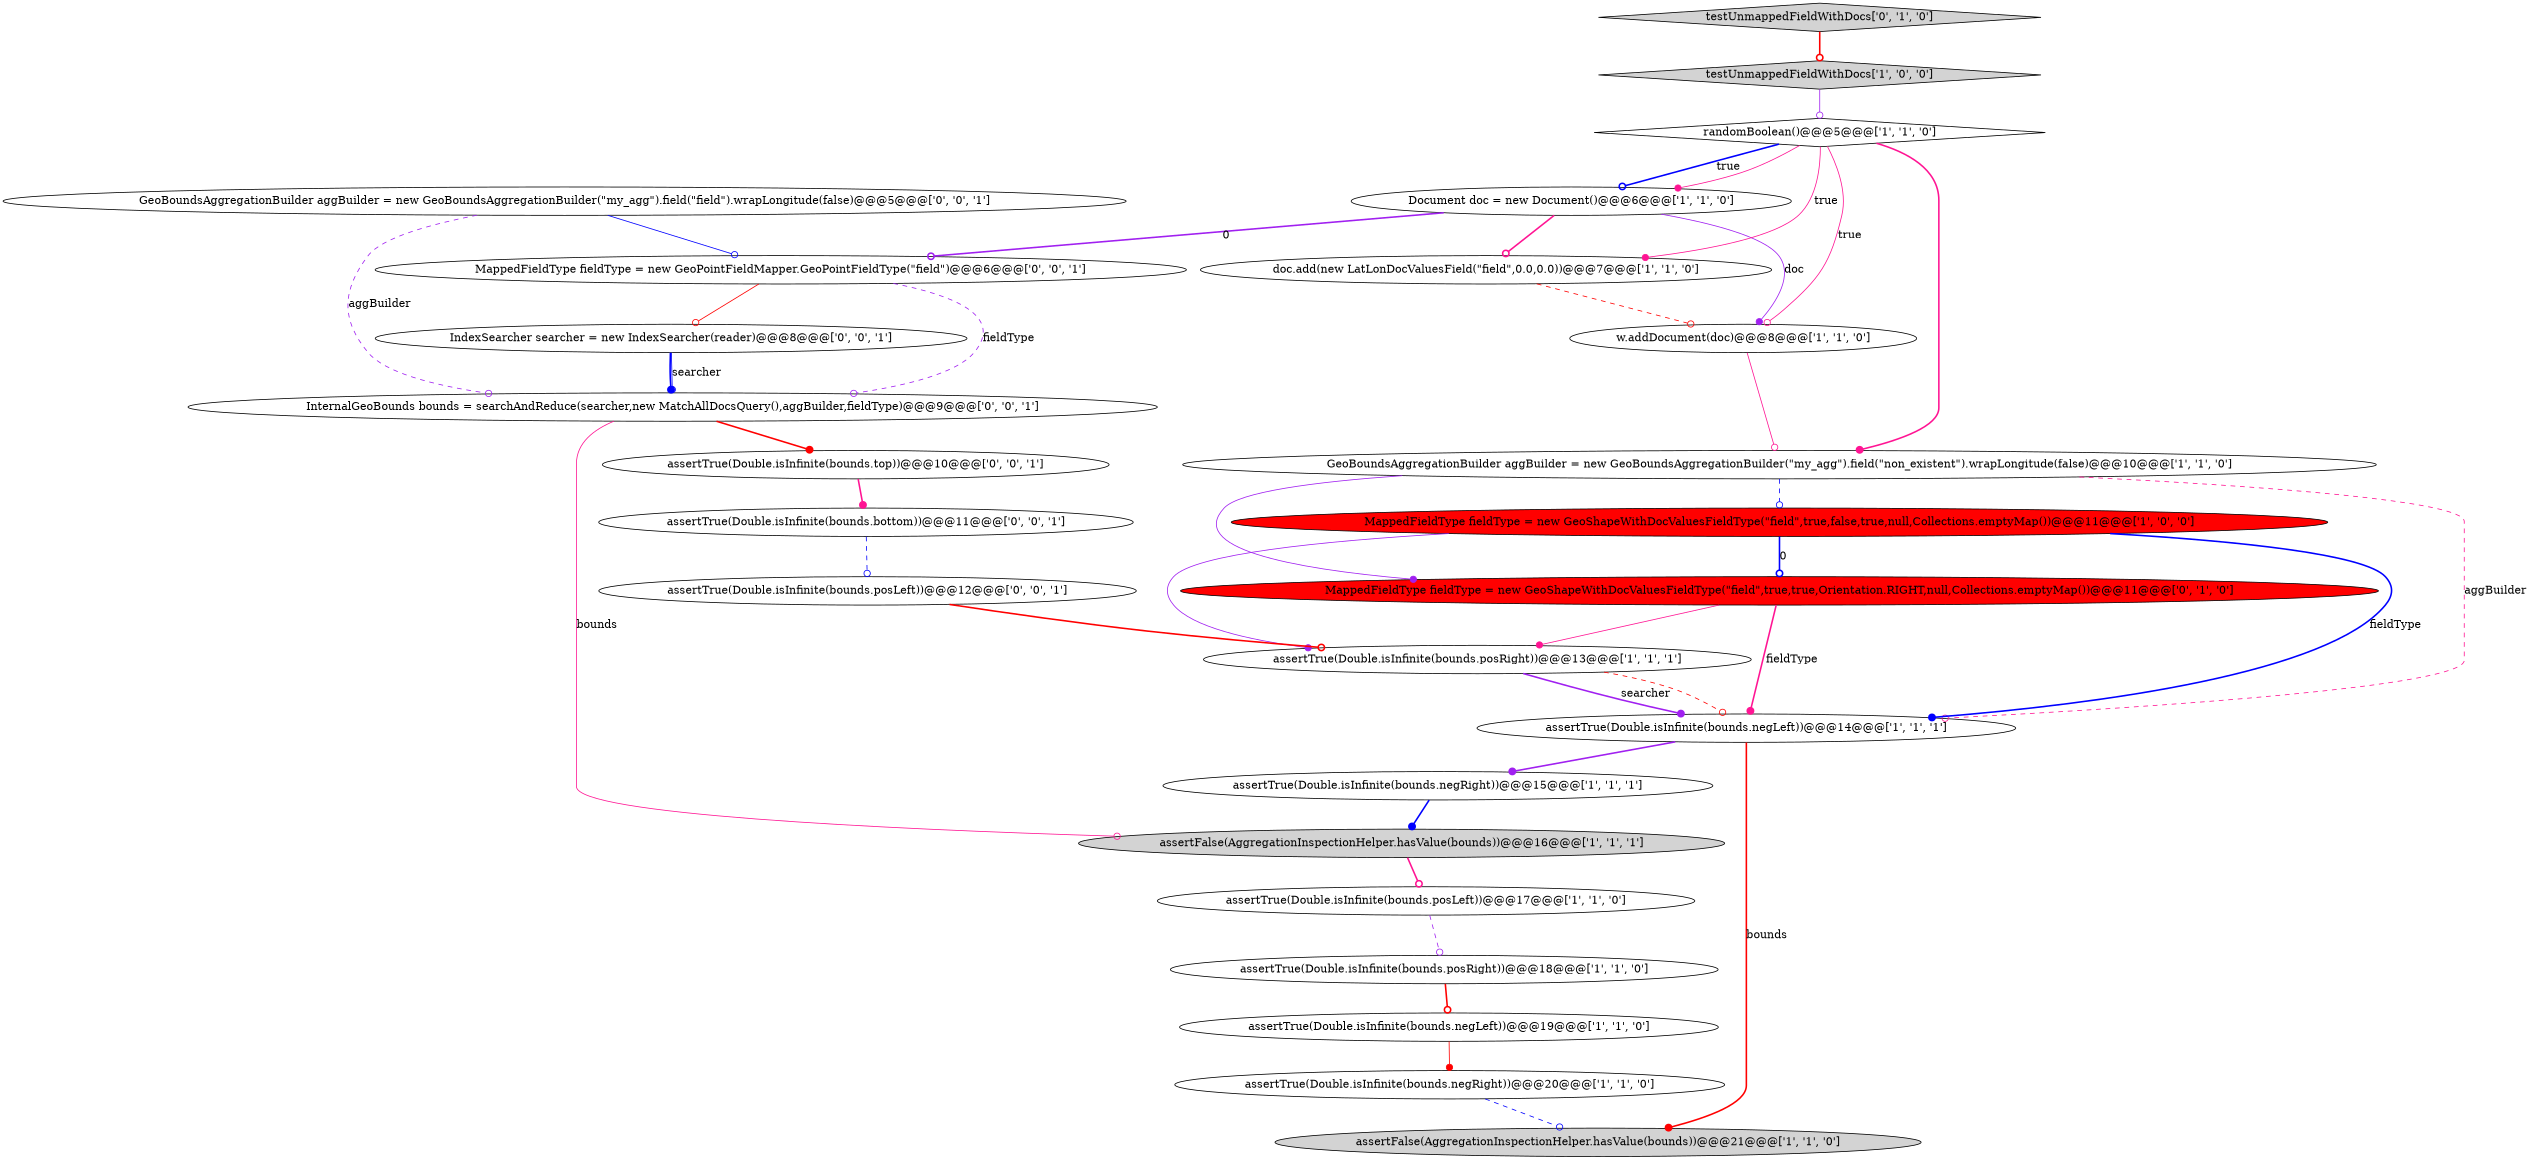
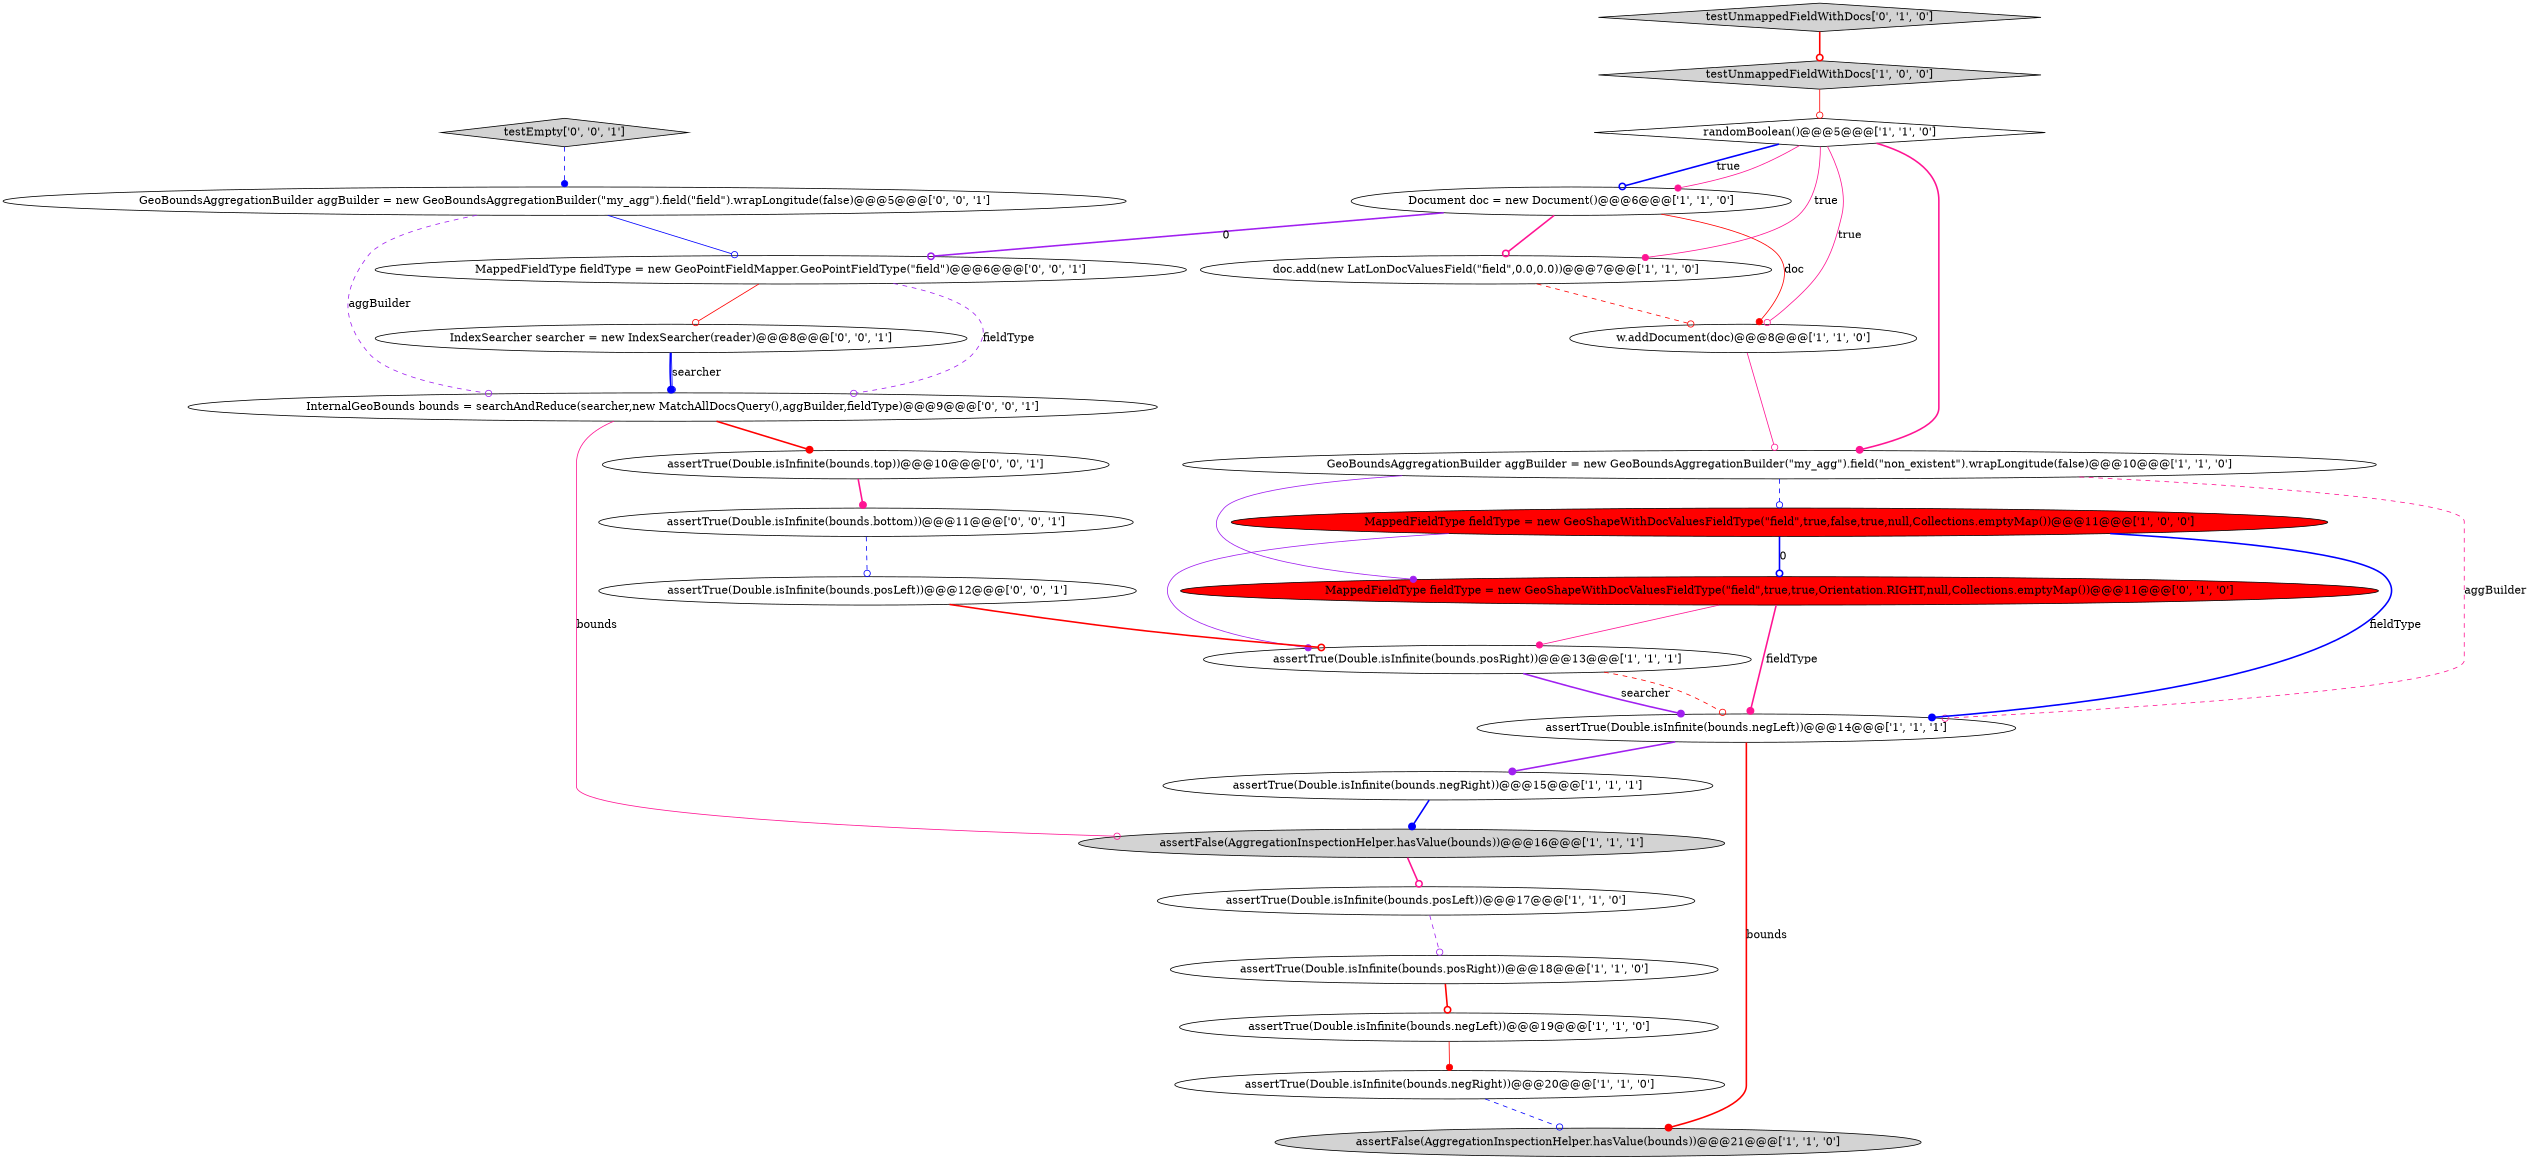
(1820, 101) -> (1820, 101)
none -> (565, 133)
(1761, 242) -> (1761, 242)
